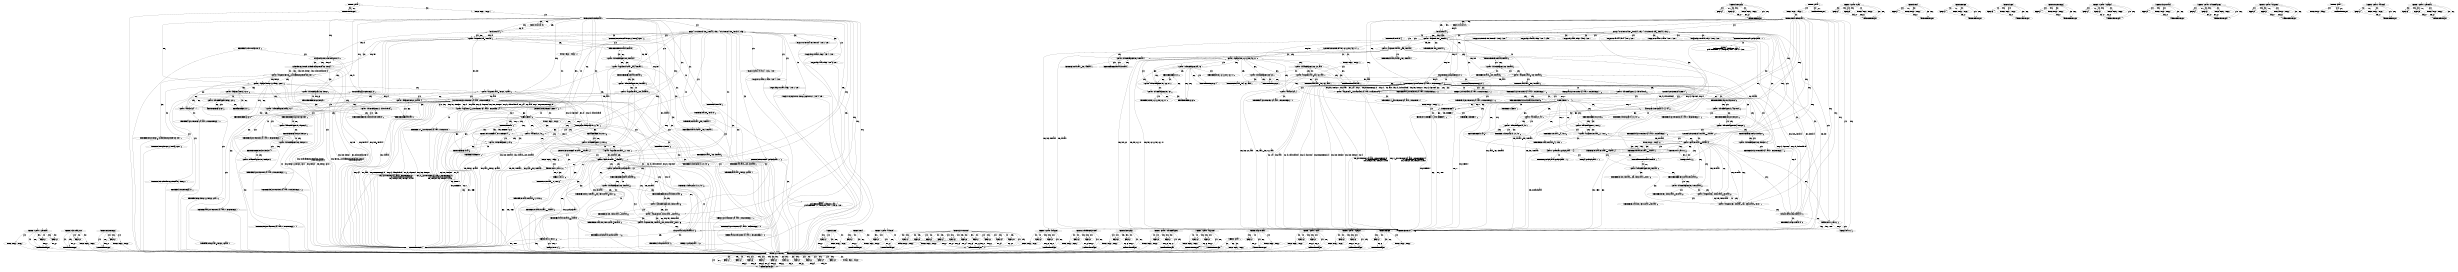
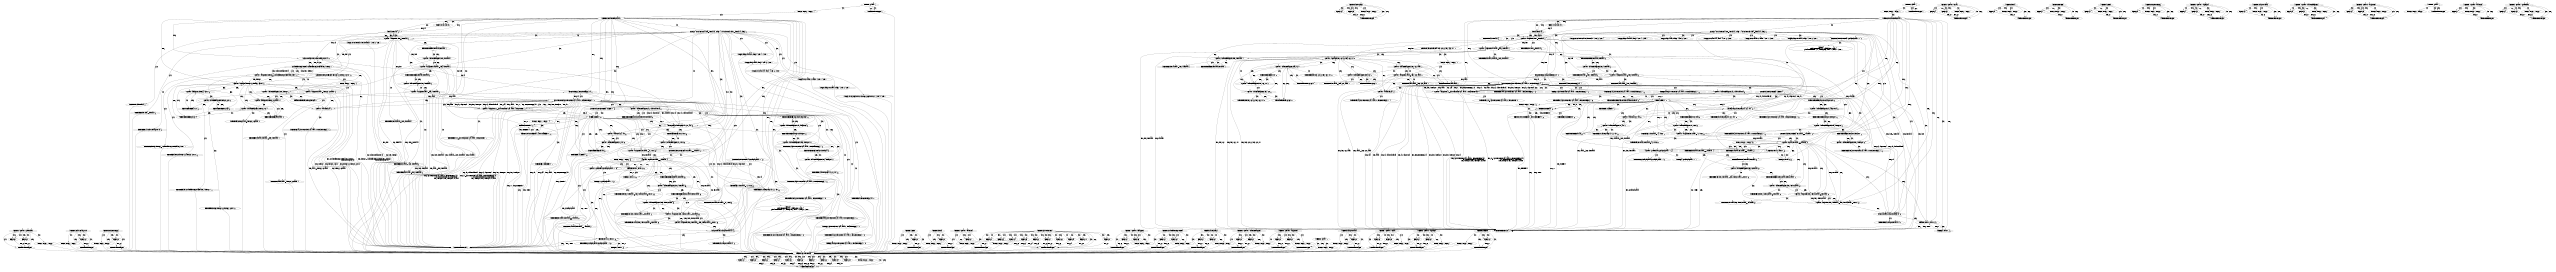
(288, 54) -> (211, 73)
none -> (290, 79)
none -> (250, 95)
(318, 96) -> (301, 96)
